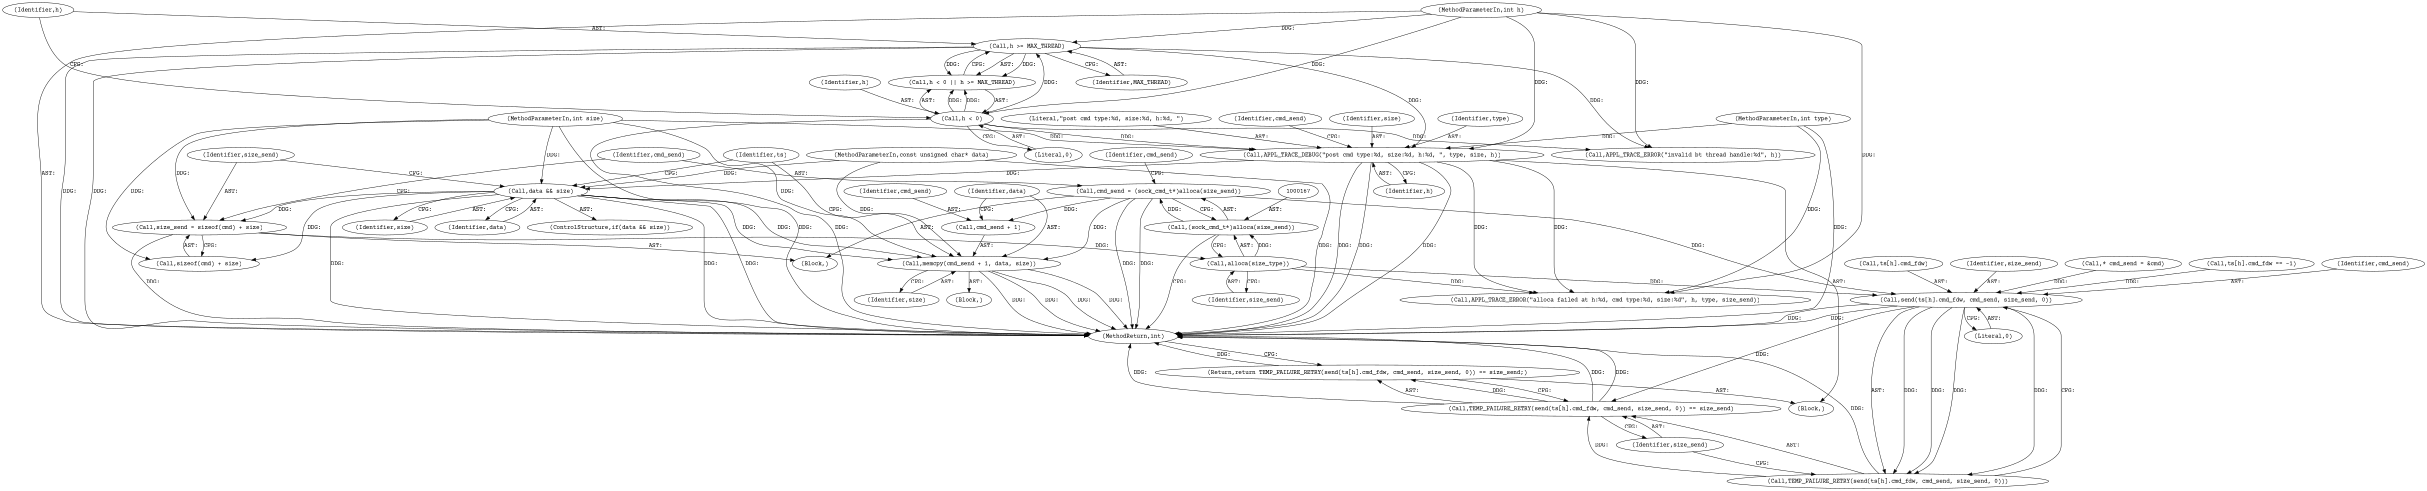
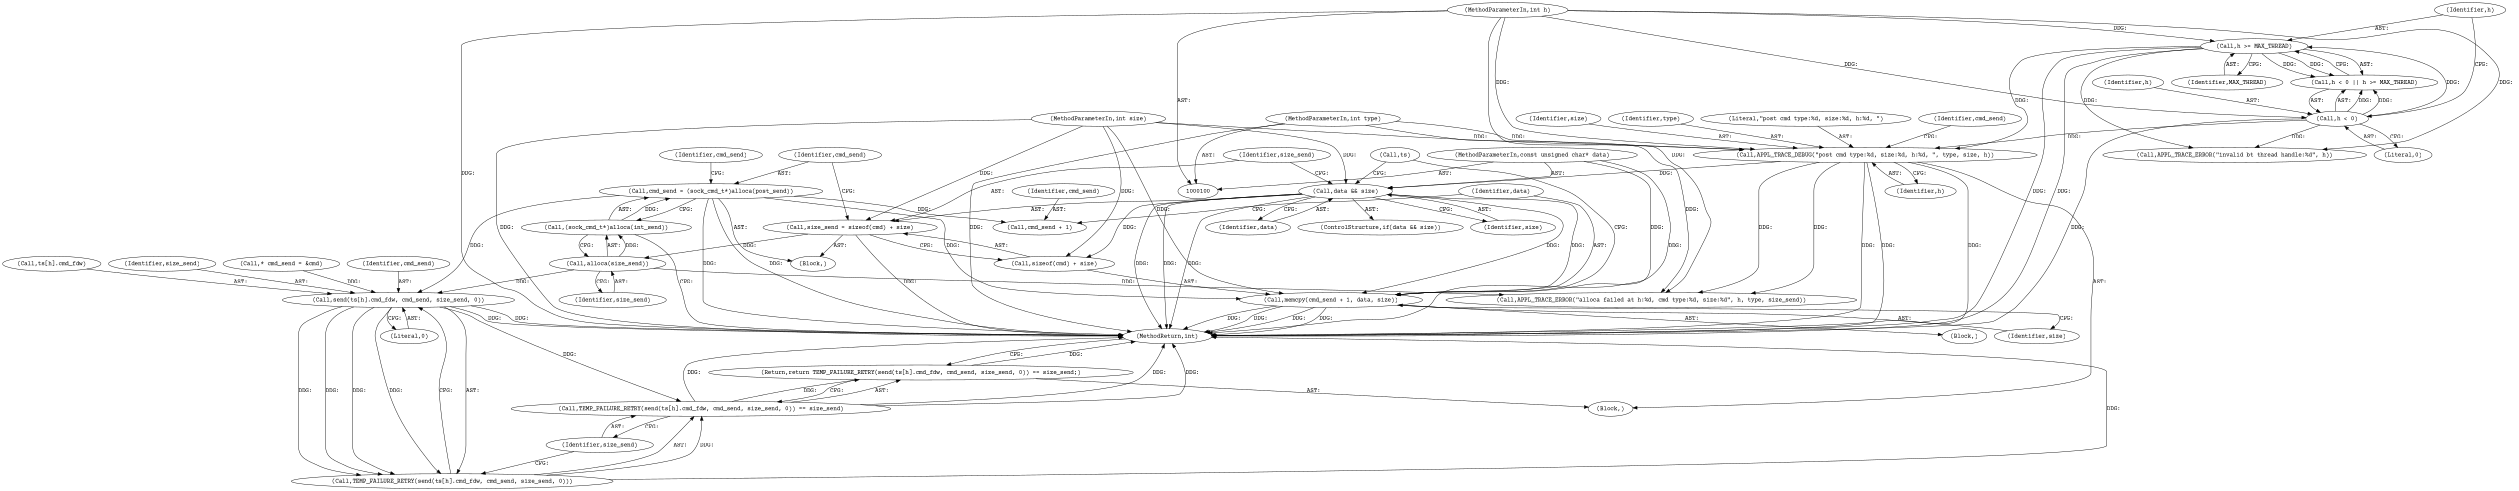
(761, 155) -> (1395, 155)
(50, 173) -> (470, 173)
(732, 173) -> (1560, 173)
(1159, 191) -> (711, 191)
none -> (1198, 191)
(1298, 191) -> none
(287, 209) -> (1040, 209)
(1231, 228) -> (606, 228)
(979, 245) -> (1172, 283)
(1248, 264) -> (608, 264)
(2252, 264) -> none
